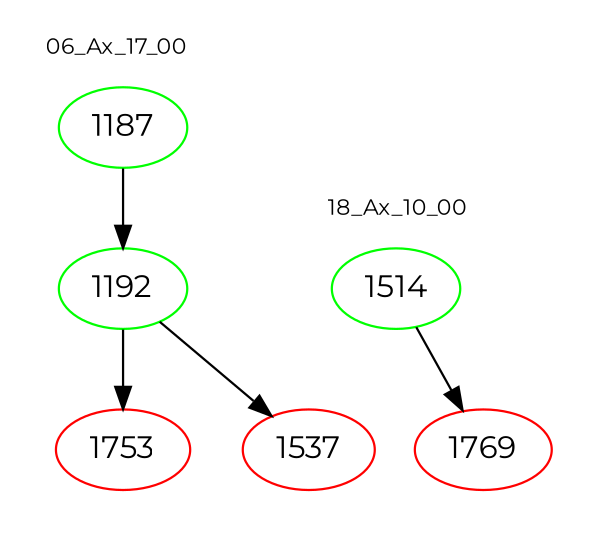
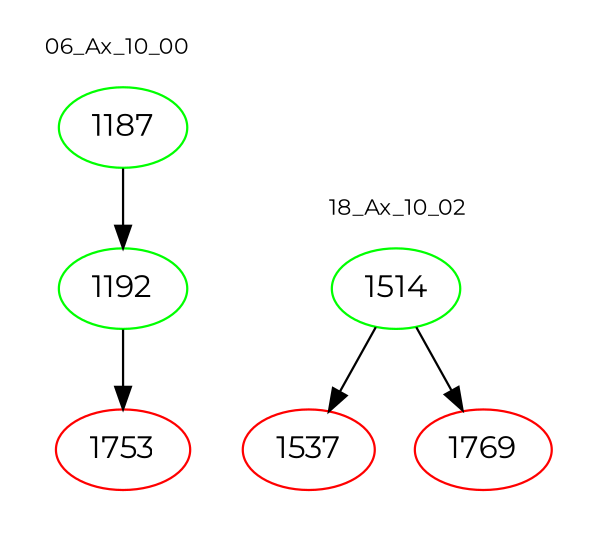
(117, 48) -> (117, 48)
(398, 209) -> (398, 209)
(193, 350) -> (358, 359)
